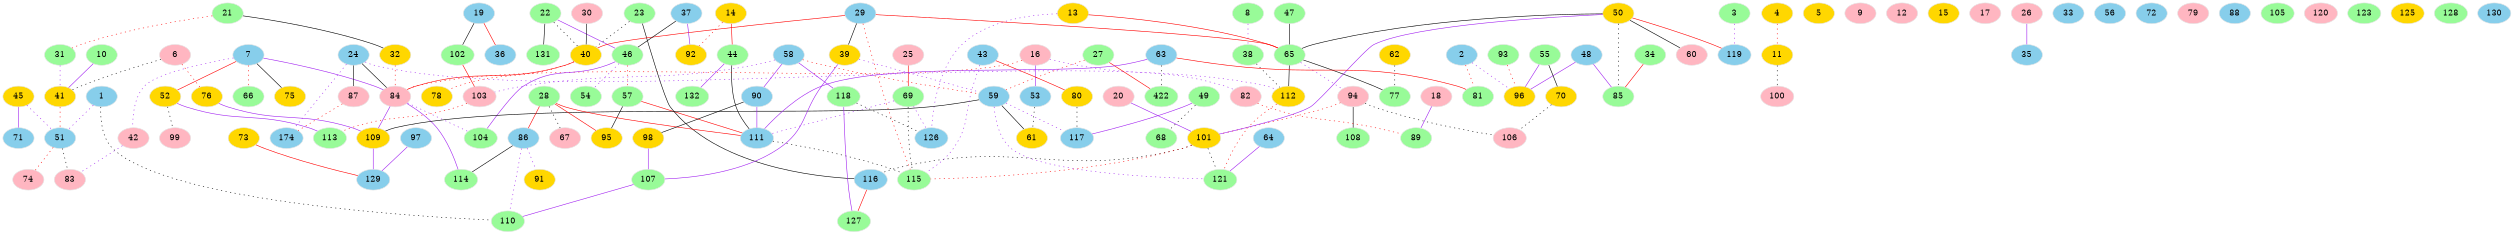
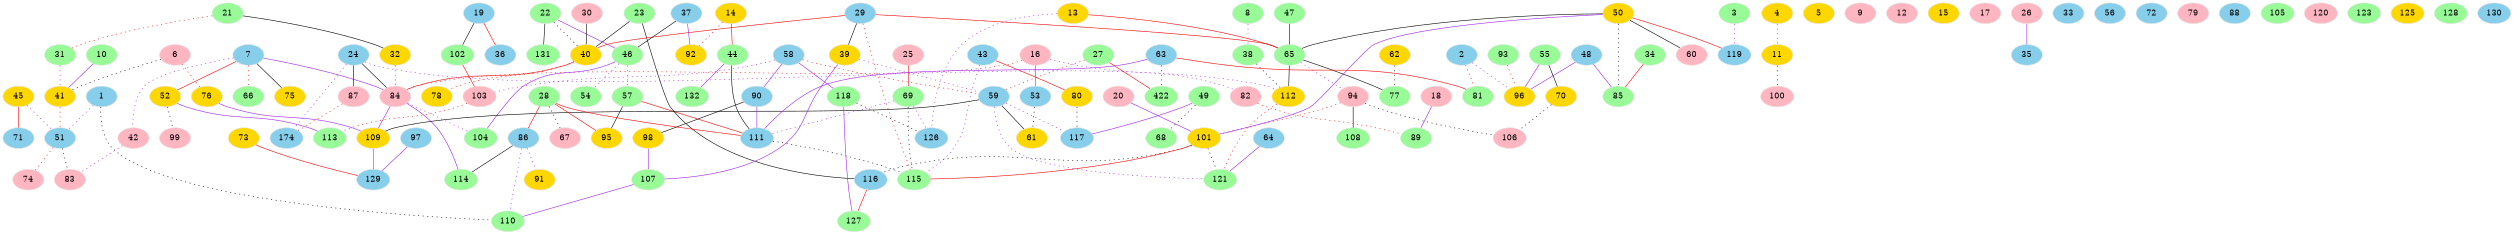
(613, 34) -> (613, 34)
(18, 117) -> (18, 117)
(1062, 170) -> (1062, 170)
